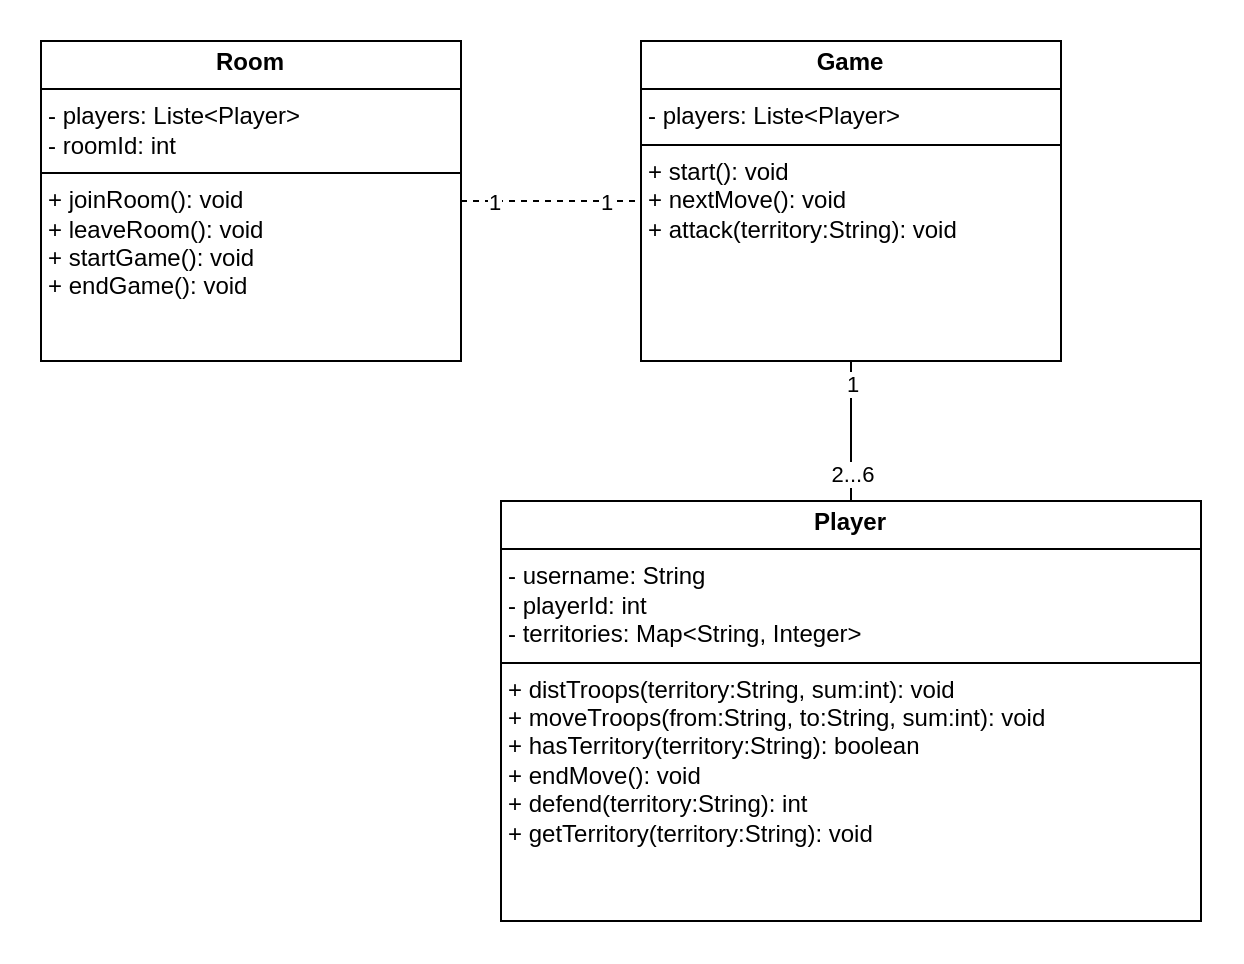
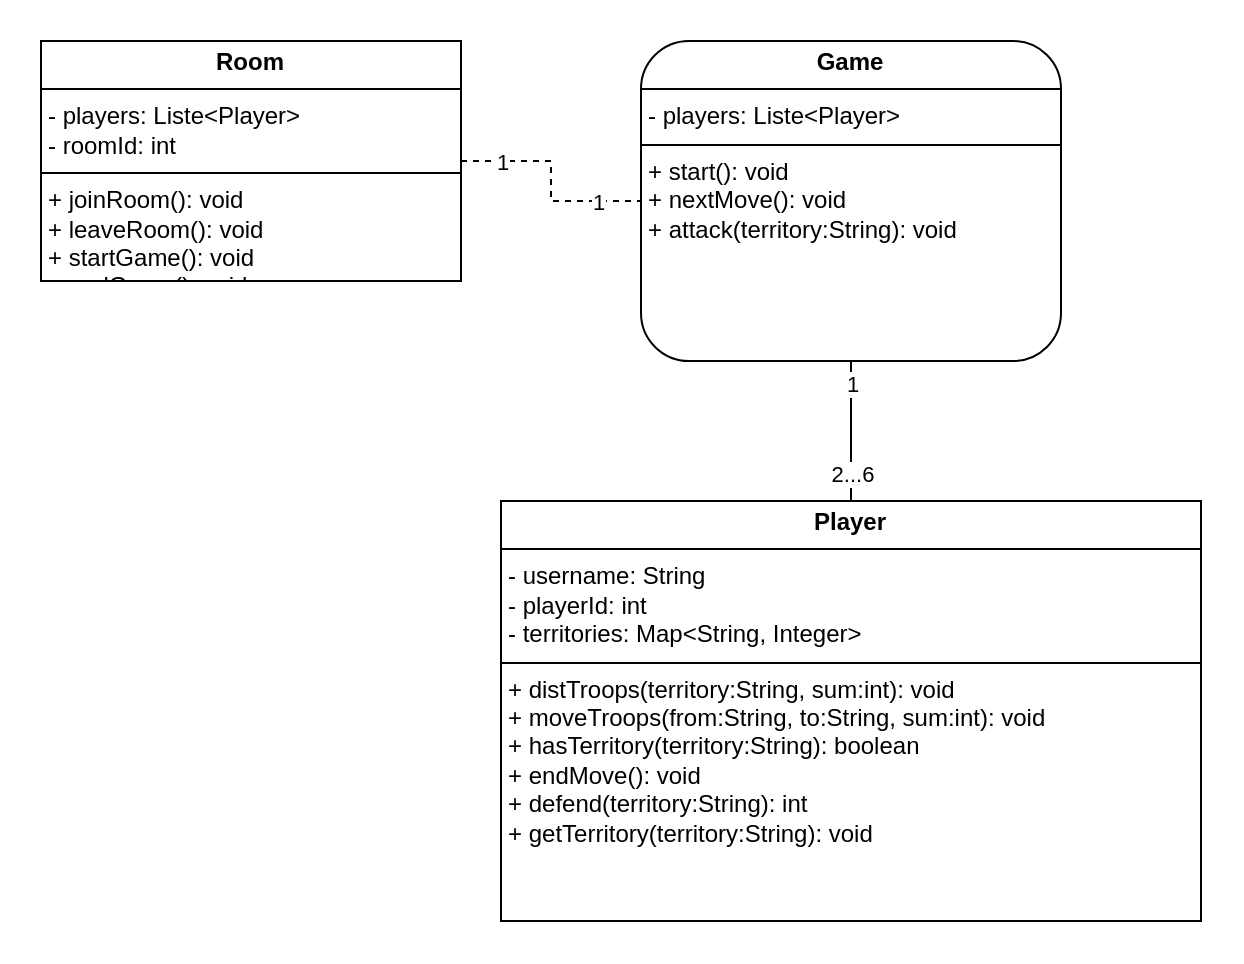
(251, 201) -> (251, 161)
(851, 201) -> (851, 201)
